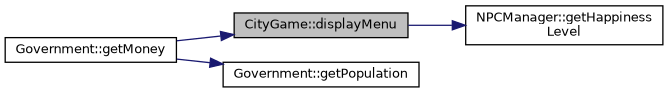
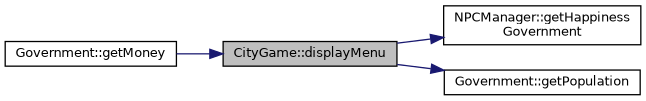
(564, 25) -> (542, 25)
(193, 61) -> (414, 67)
